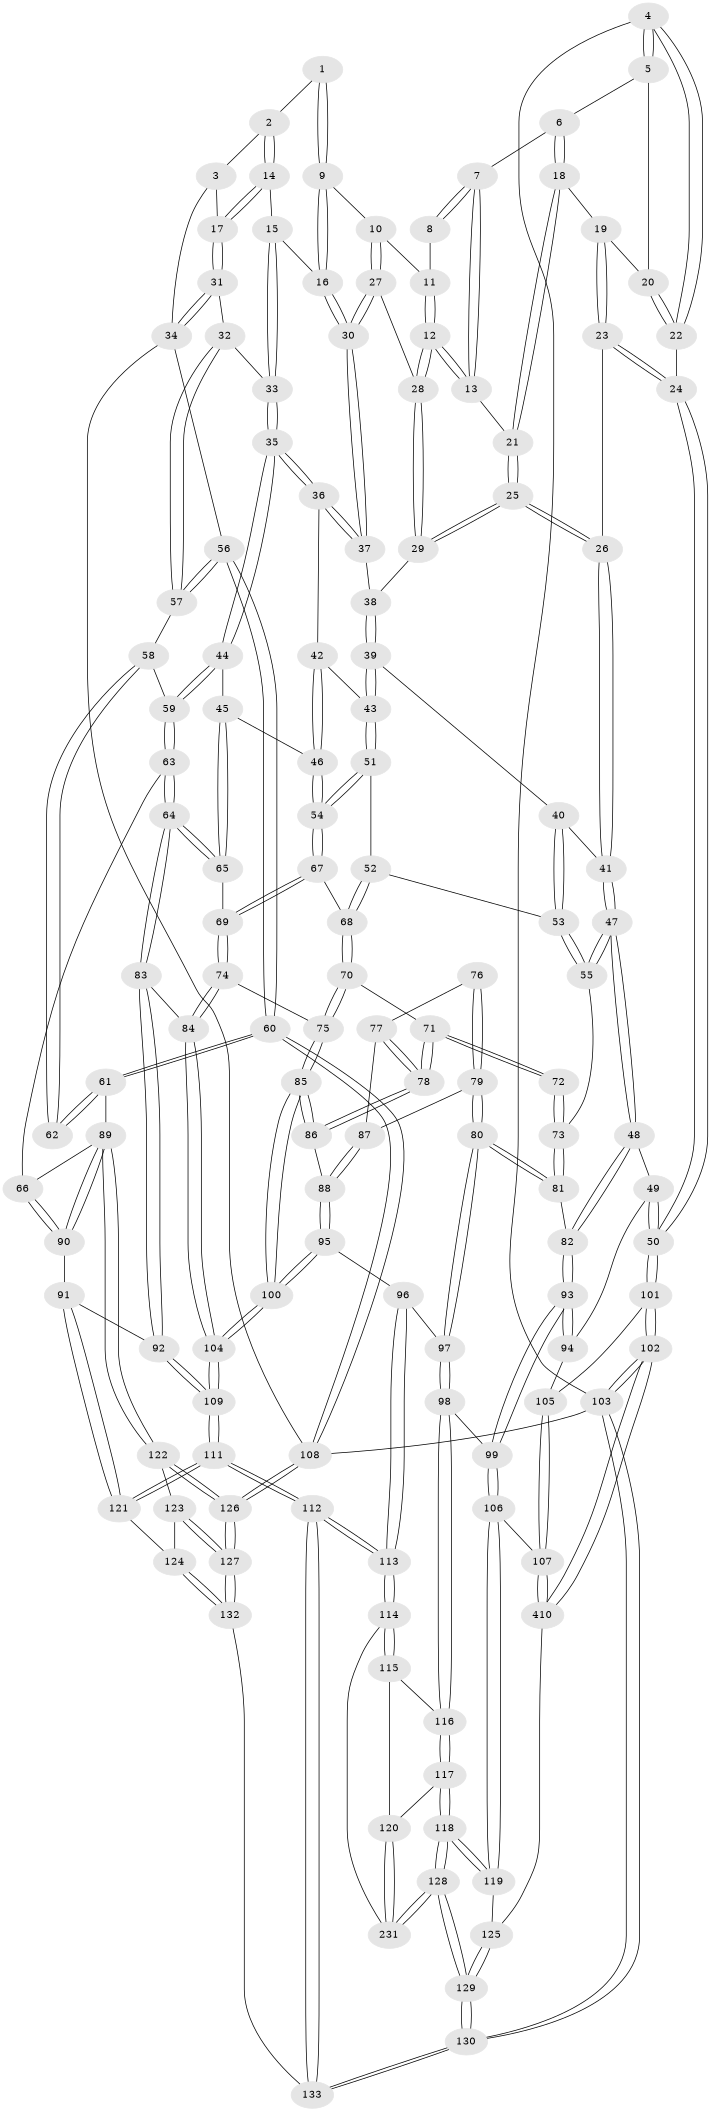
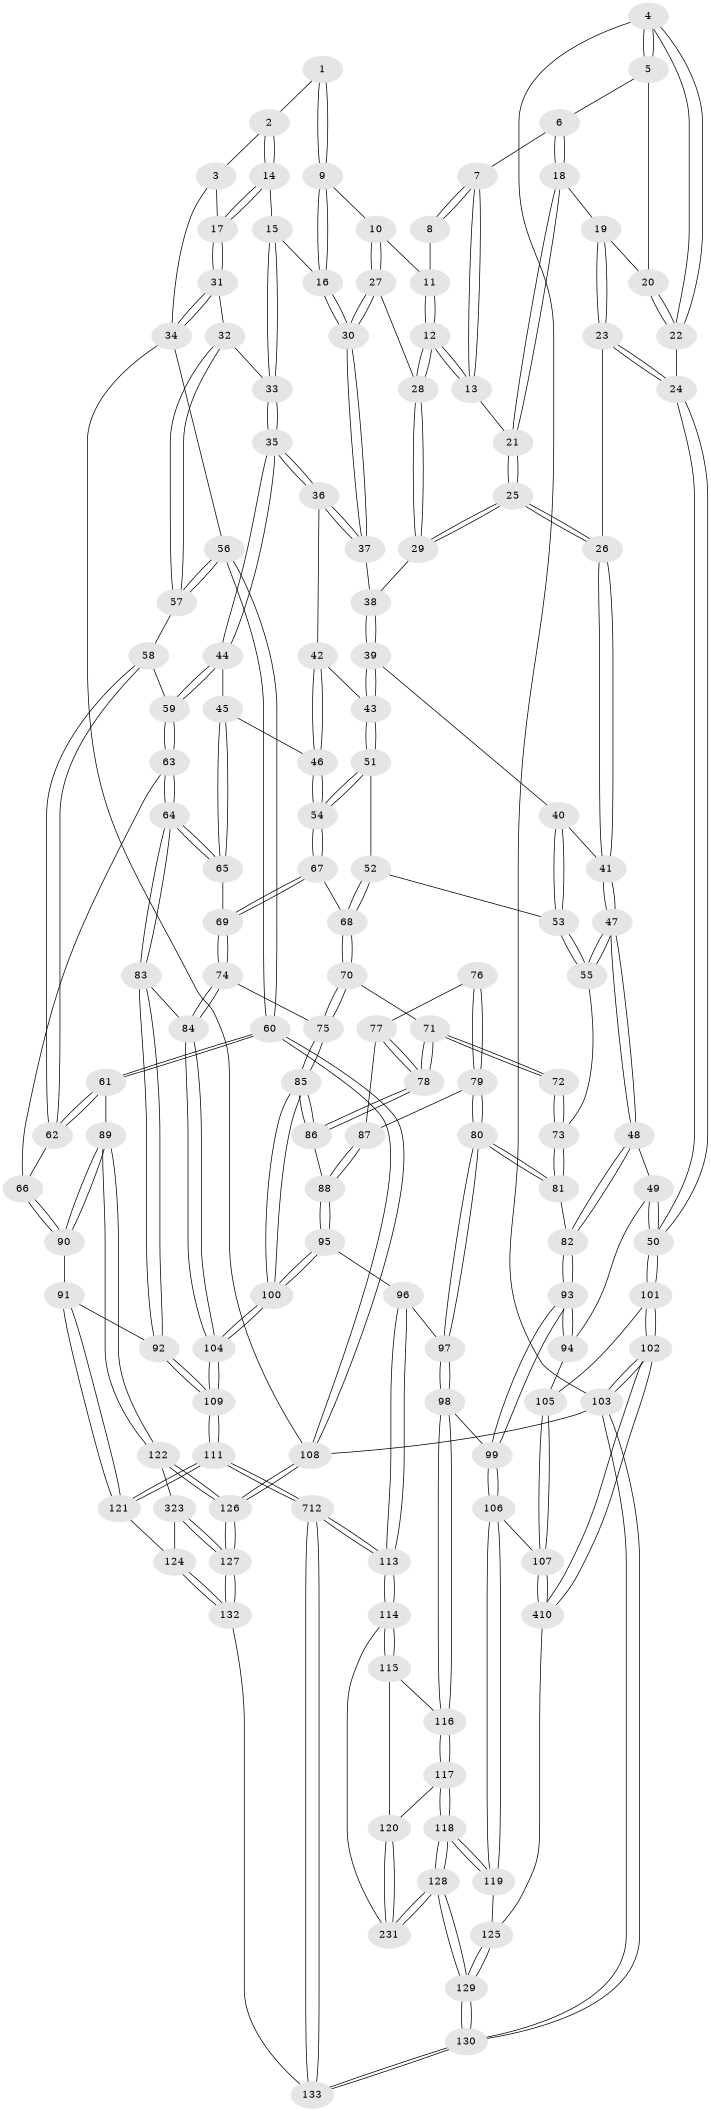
(64, 1162) -> (38, 1162)
(175, 1509) -> (175, 1509)
(312, 1509) -> (312, 1509)
